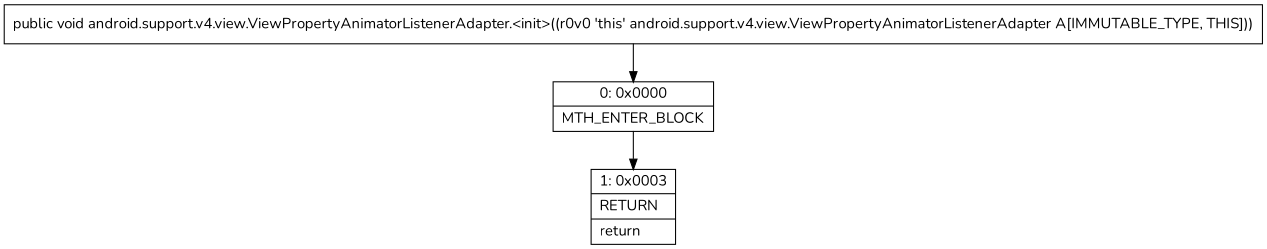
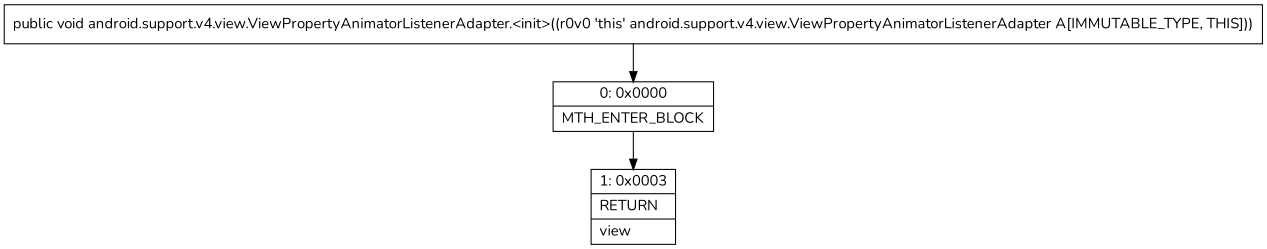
(621, 231) -> (616, 231)
